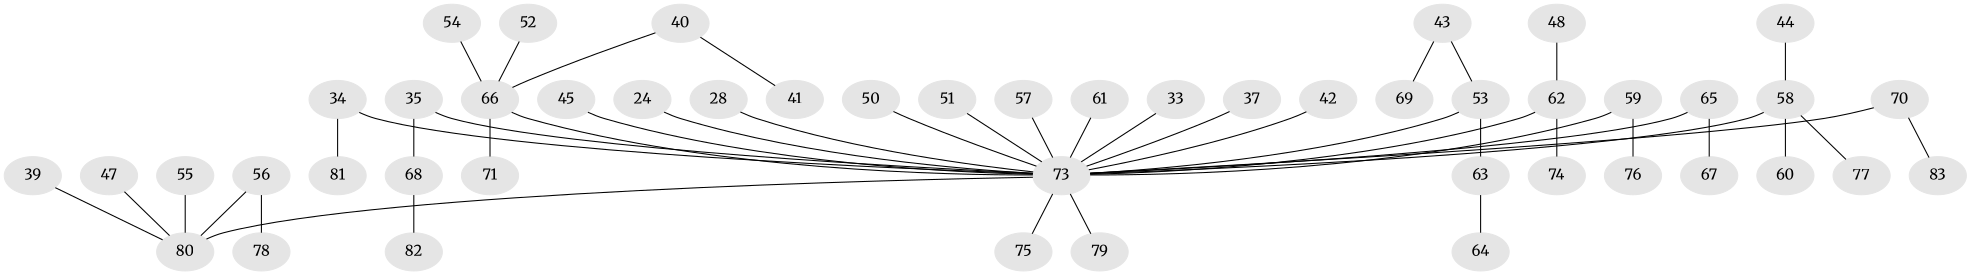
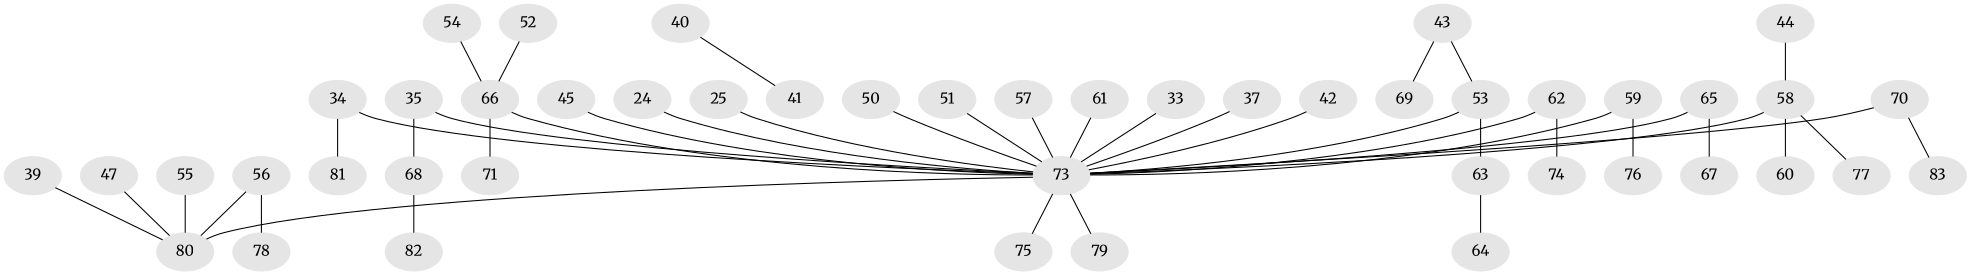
(1557, 23) -> none
(583, 59) -> none
(719, 99) -> (719, 99)
